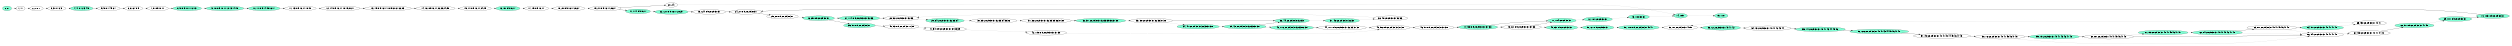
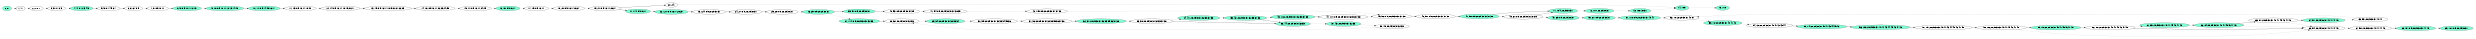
(2493, 16) -> none
(902, 27) -> (902, 11)
(1292, 28) -> (1293, 17)
